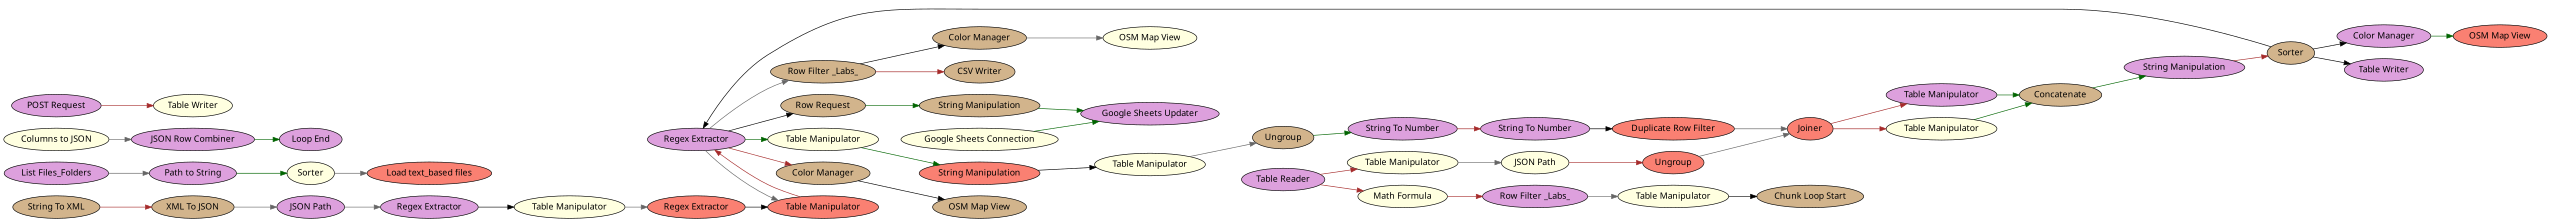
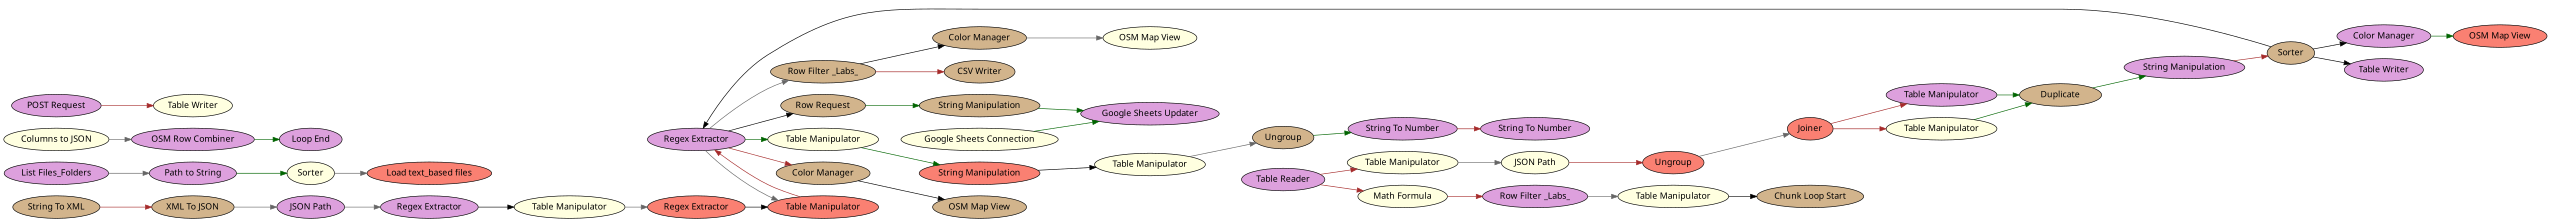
(2061, 95) -> (2061, 95)
(1673, 129) -> none
(193, 139) -> (193, 139)
